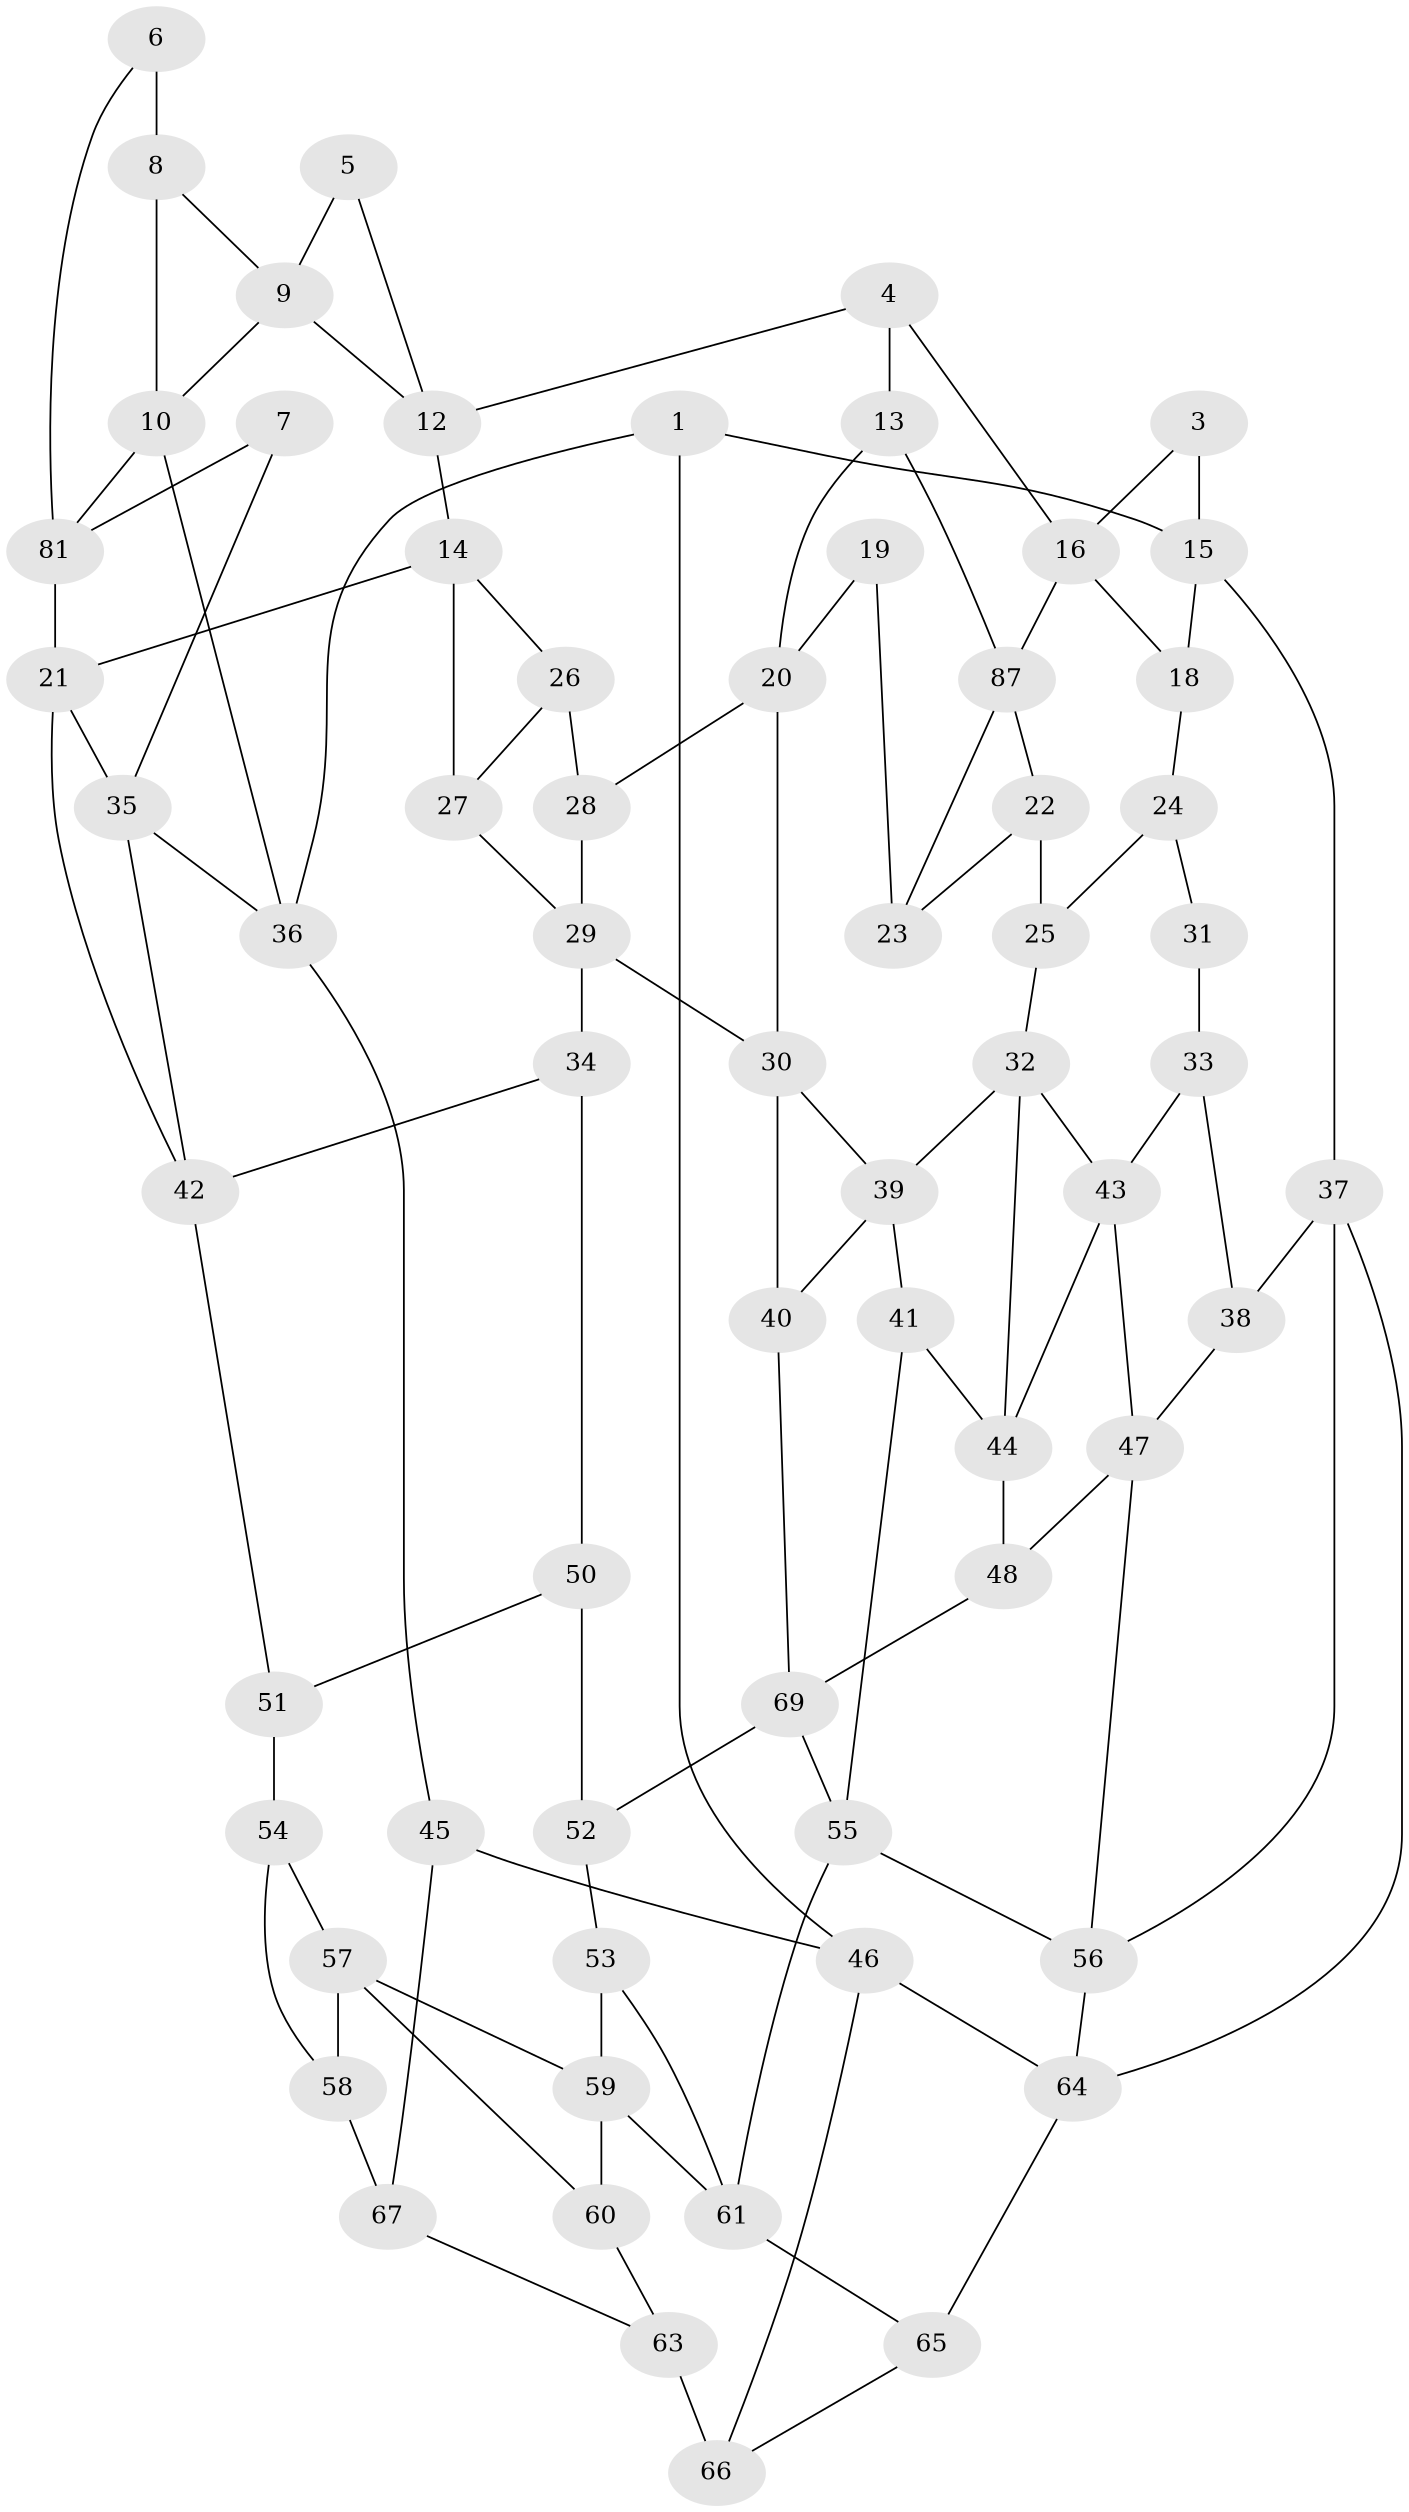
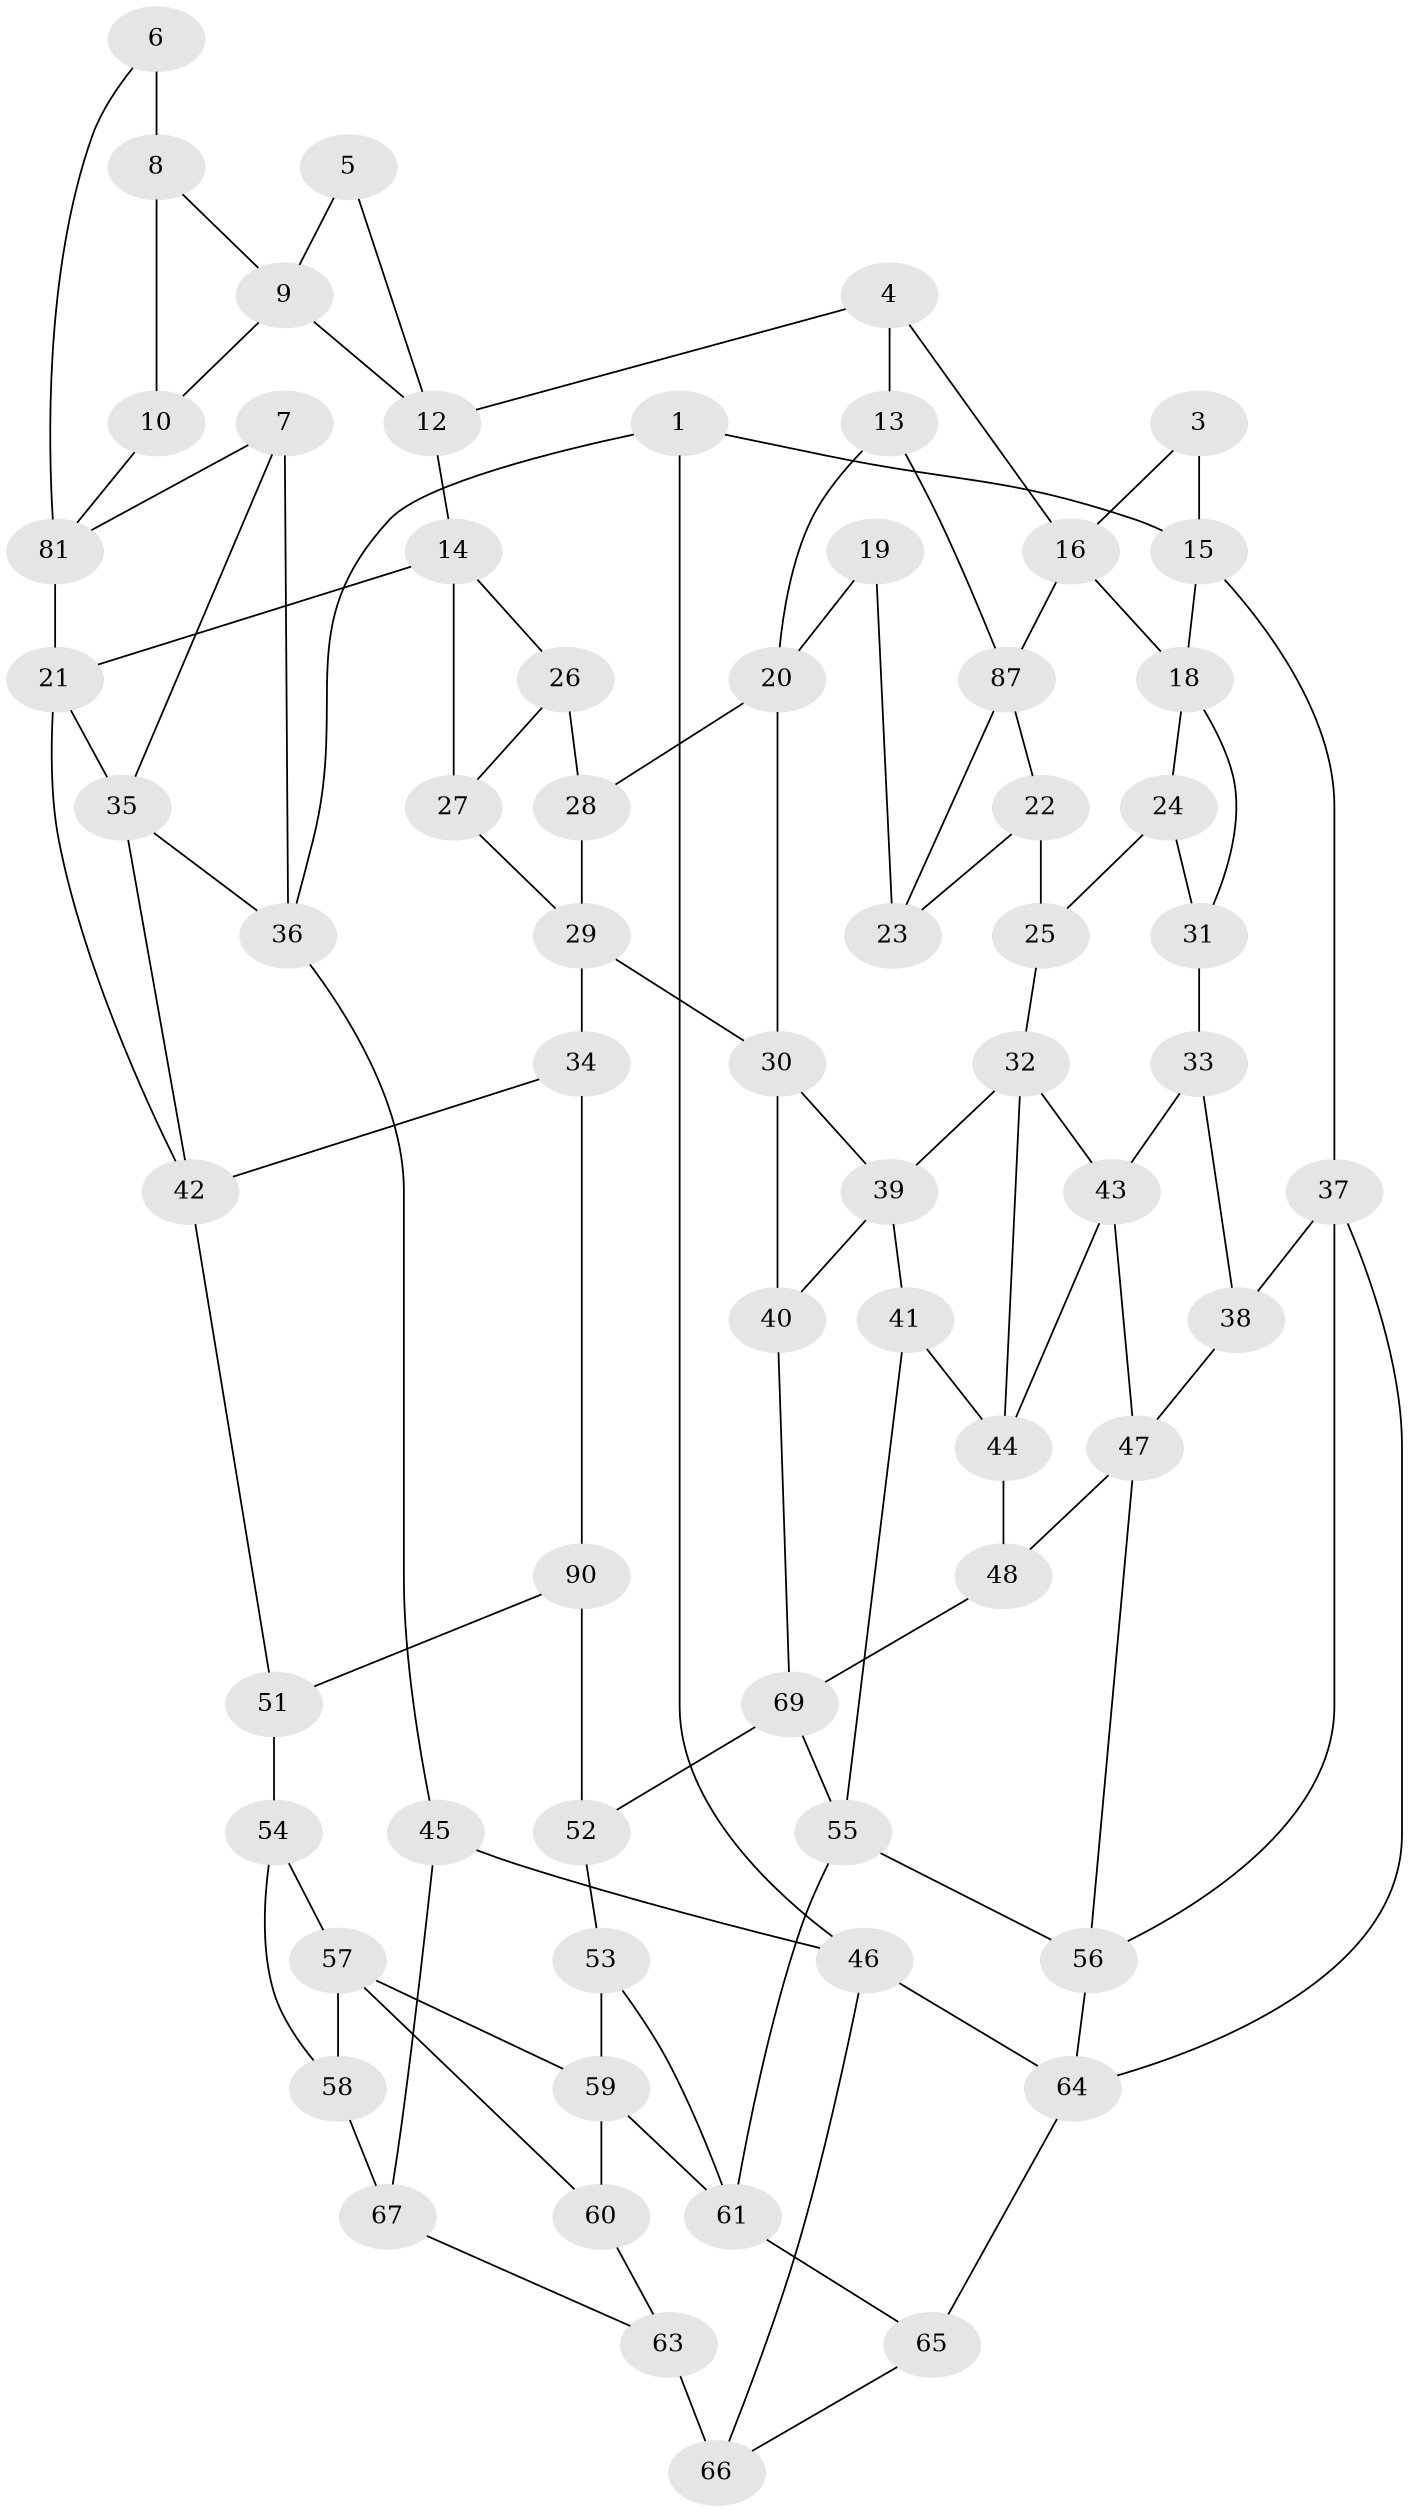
(222, 680) -> (286, 679)
none -> (1236, 806)
(582, 1576) -> (582, 1576)
